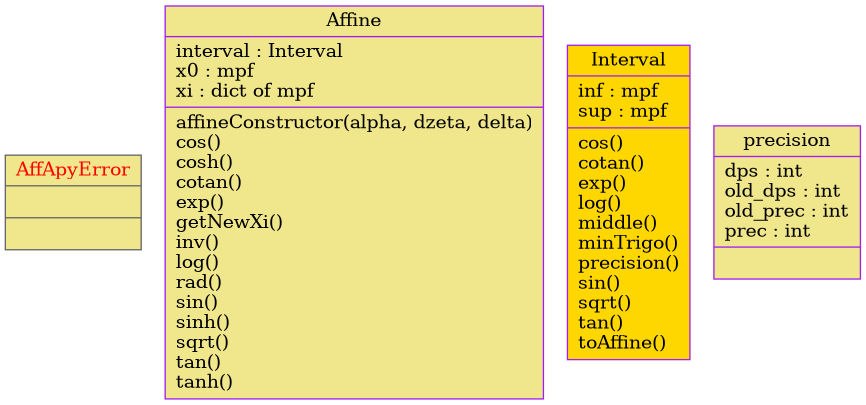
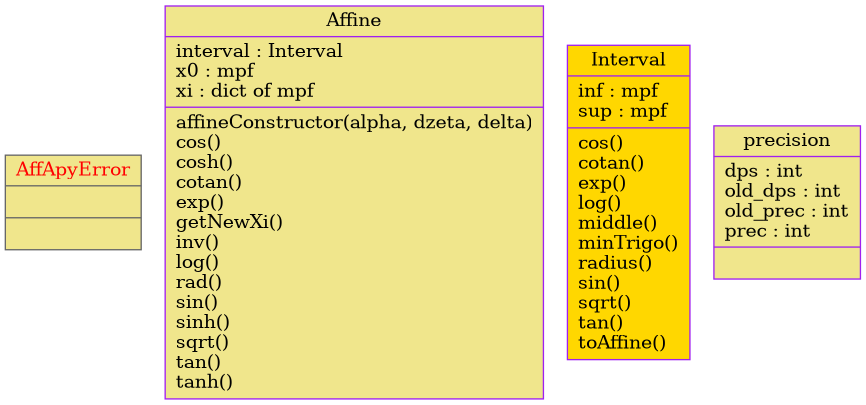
(629, 263) -> (615, 263)
